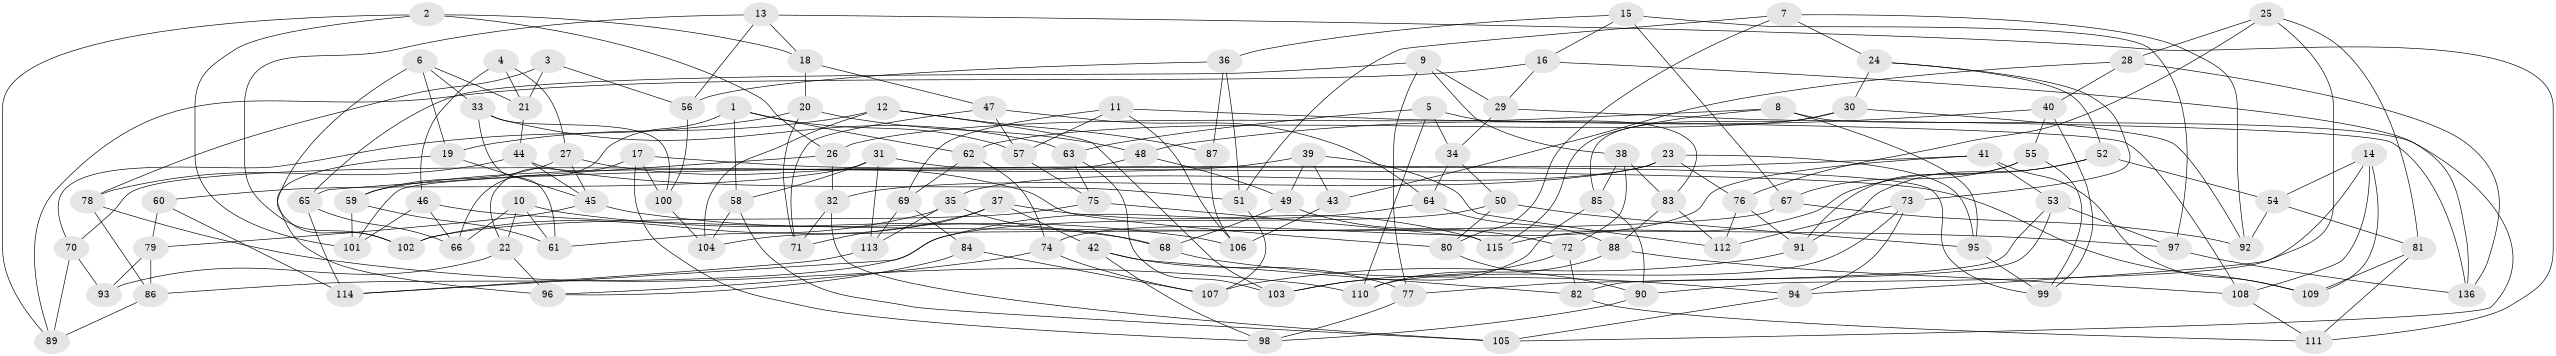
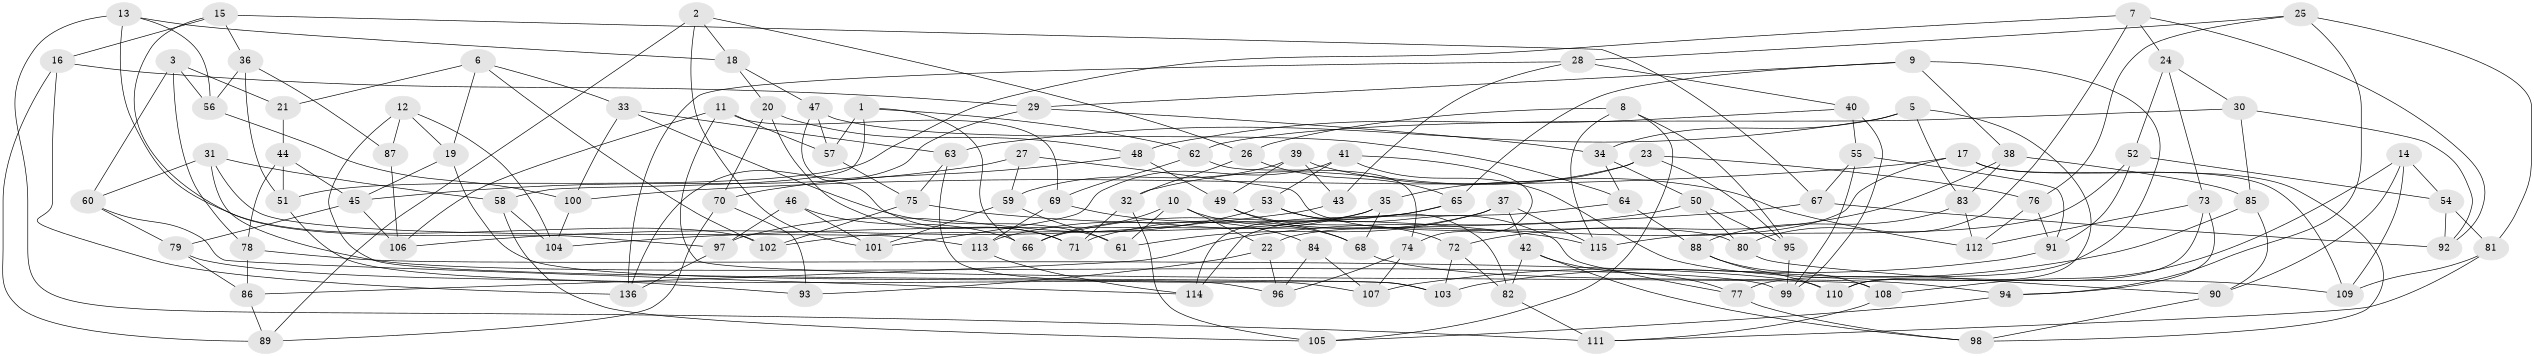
(501, 61) -> none
none -> (131, 131)
